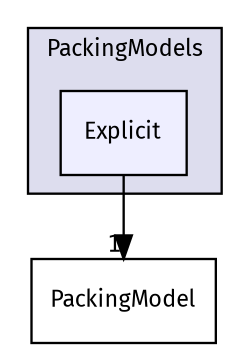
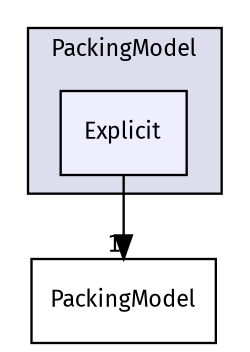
(125, 50) -> (125, 50)
